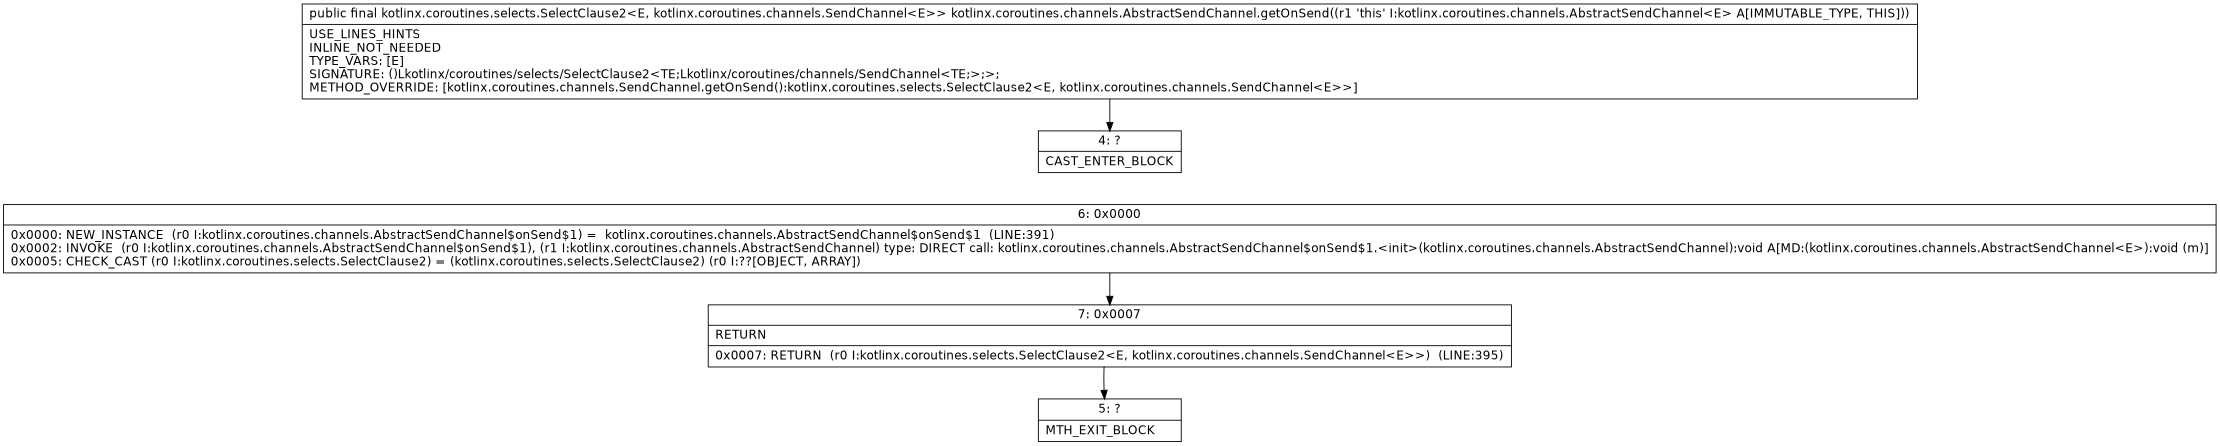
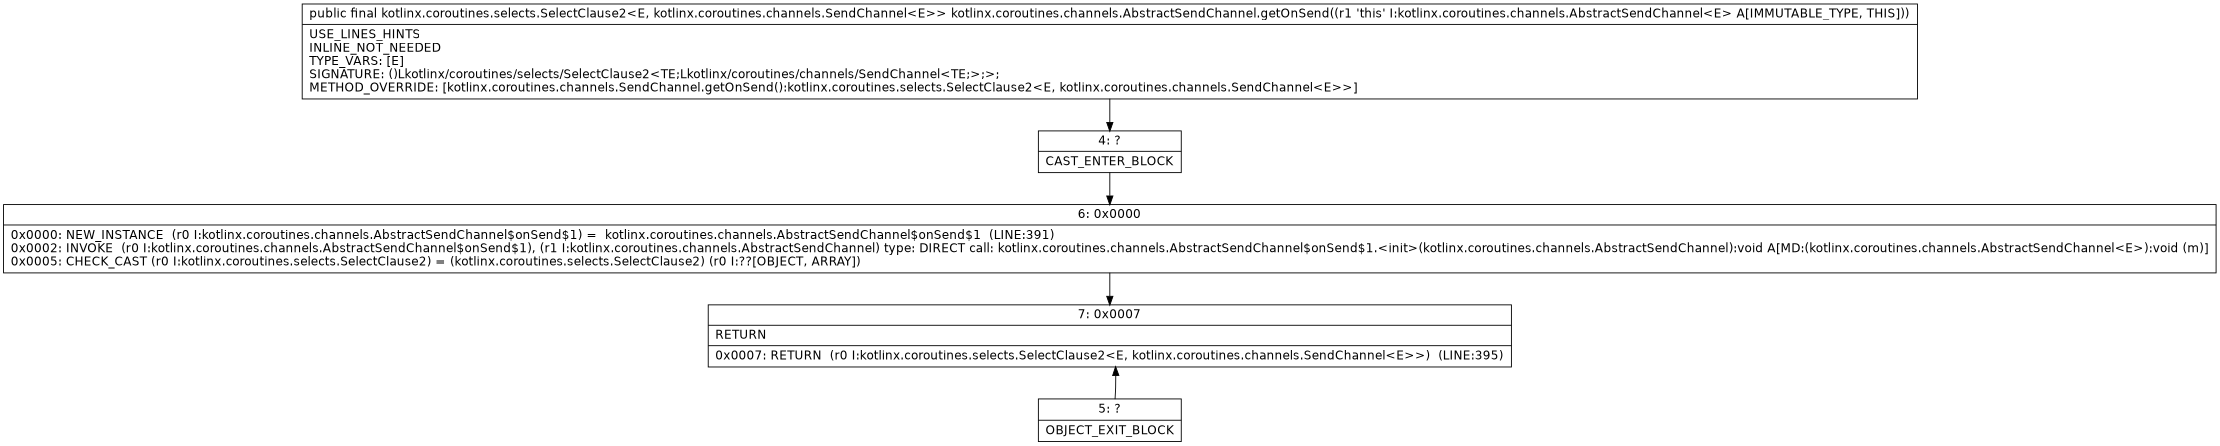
none -> (1110, 184)
(1104, 378) -> (1116, 387)
(1100, 430) -> (1110, 430)
